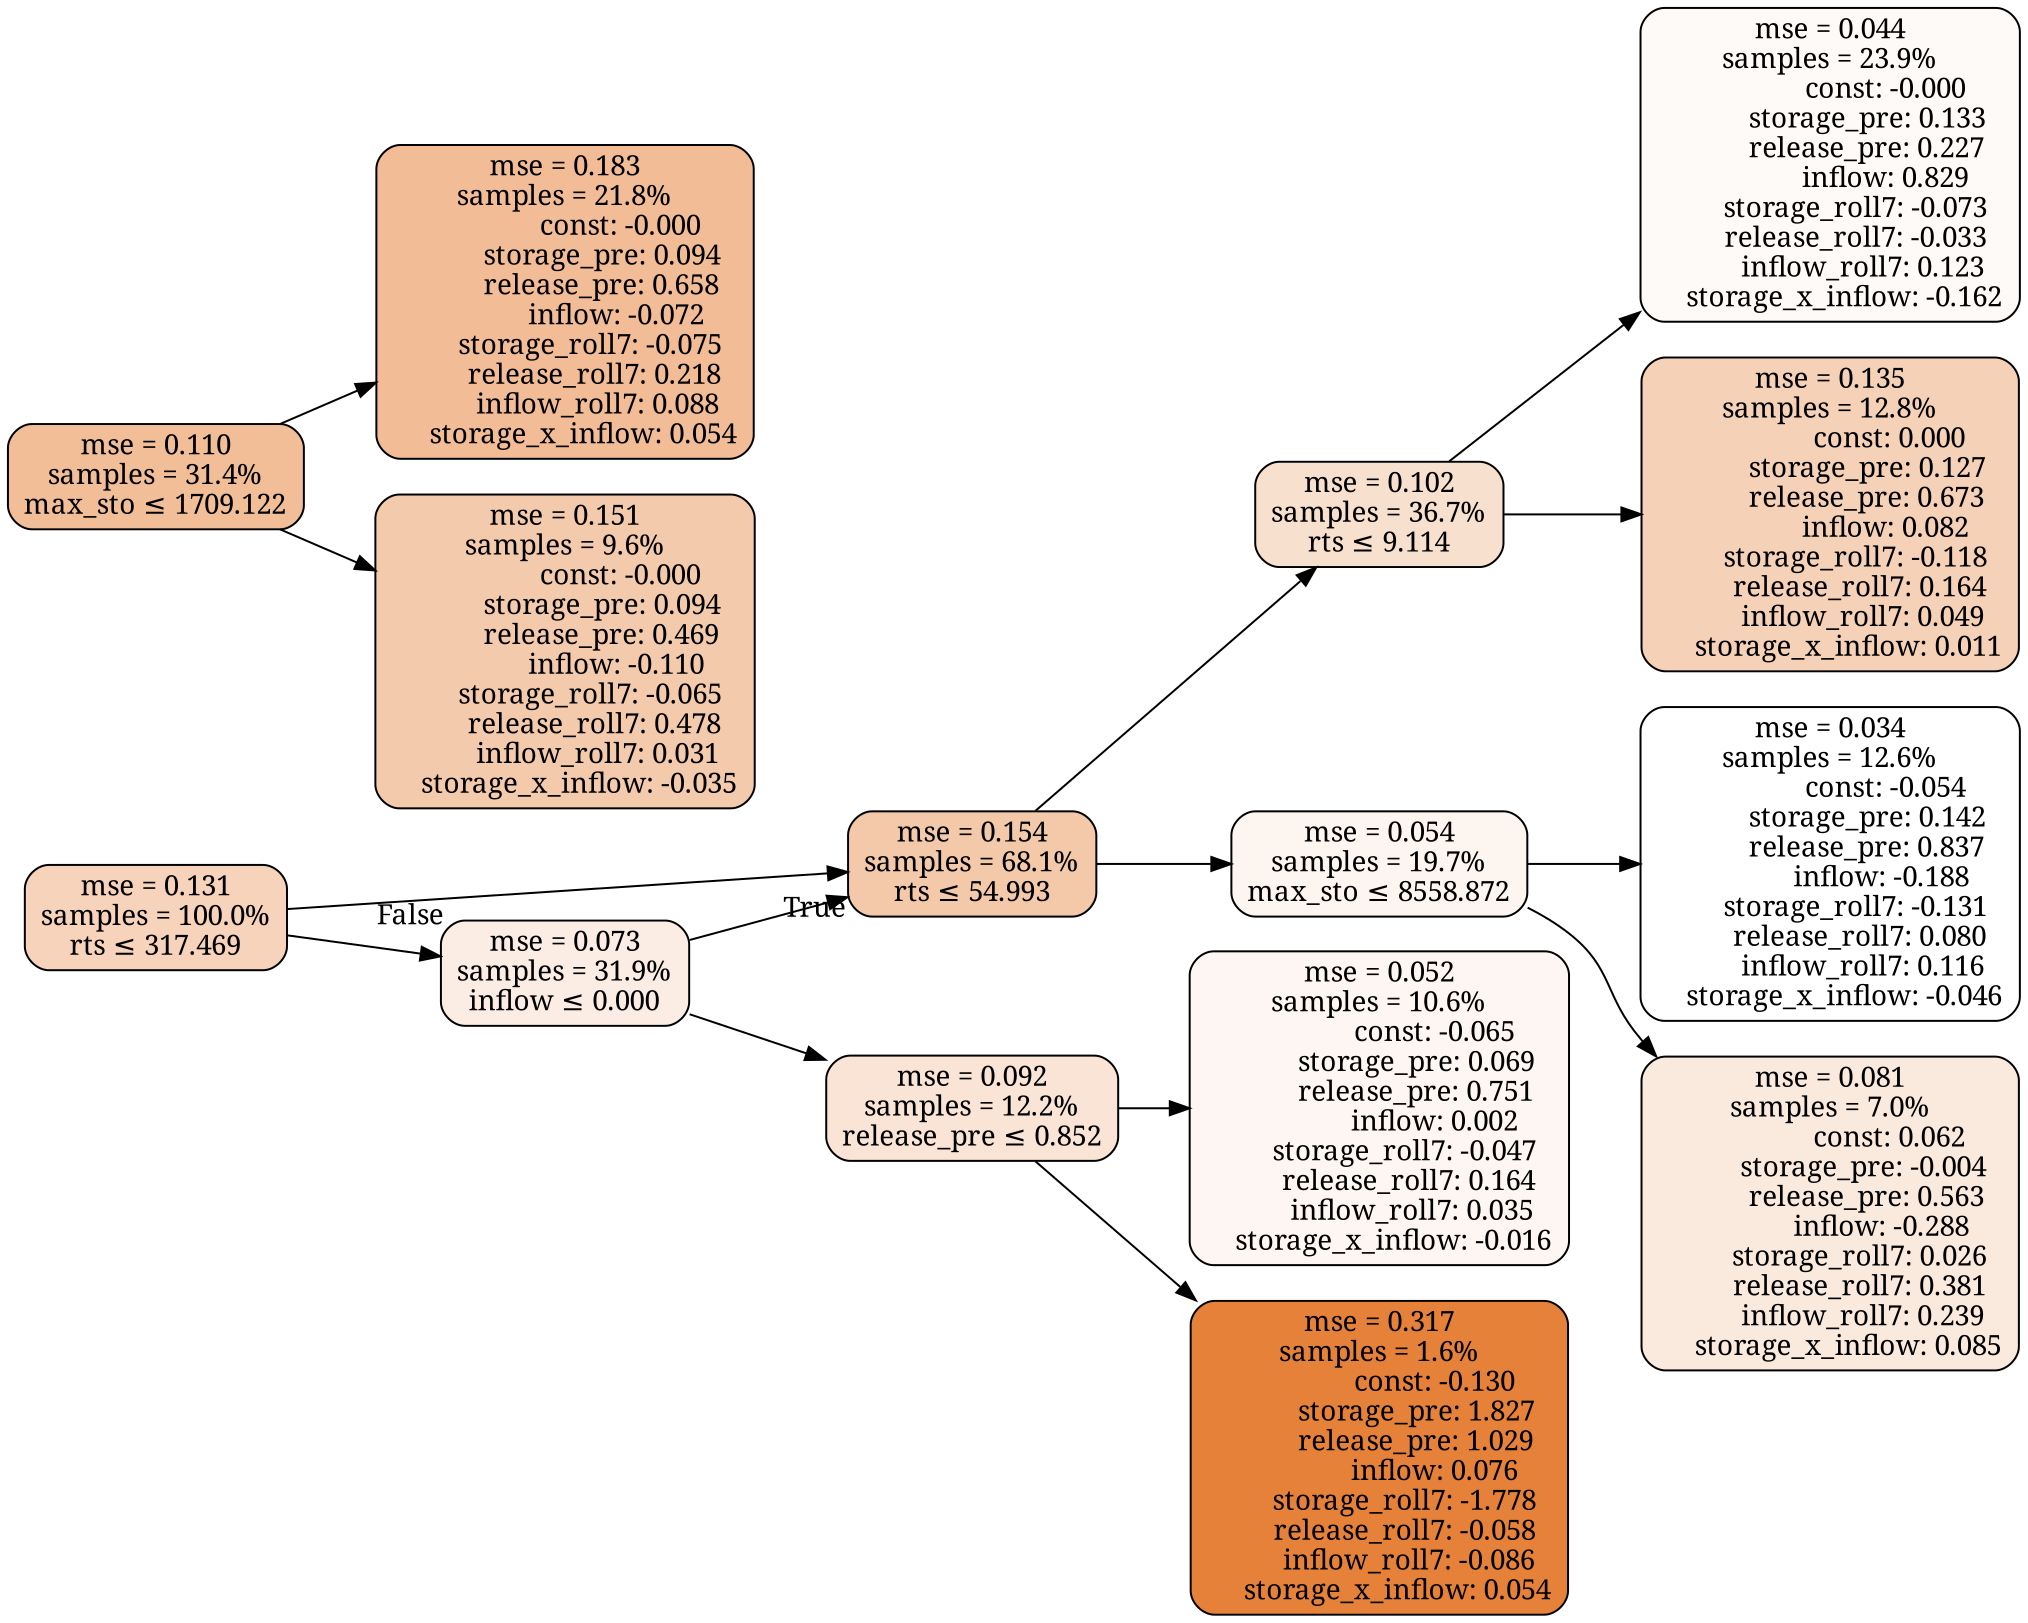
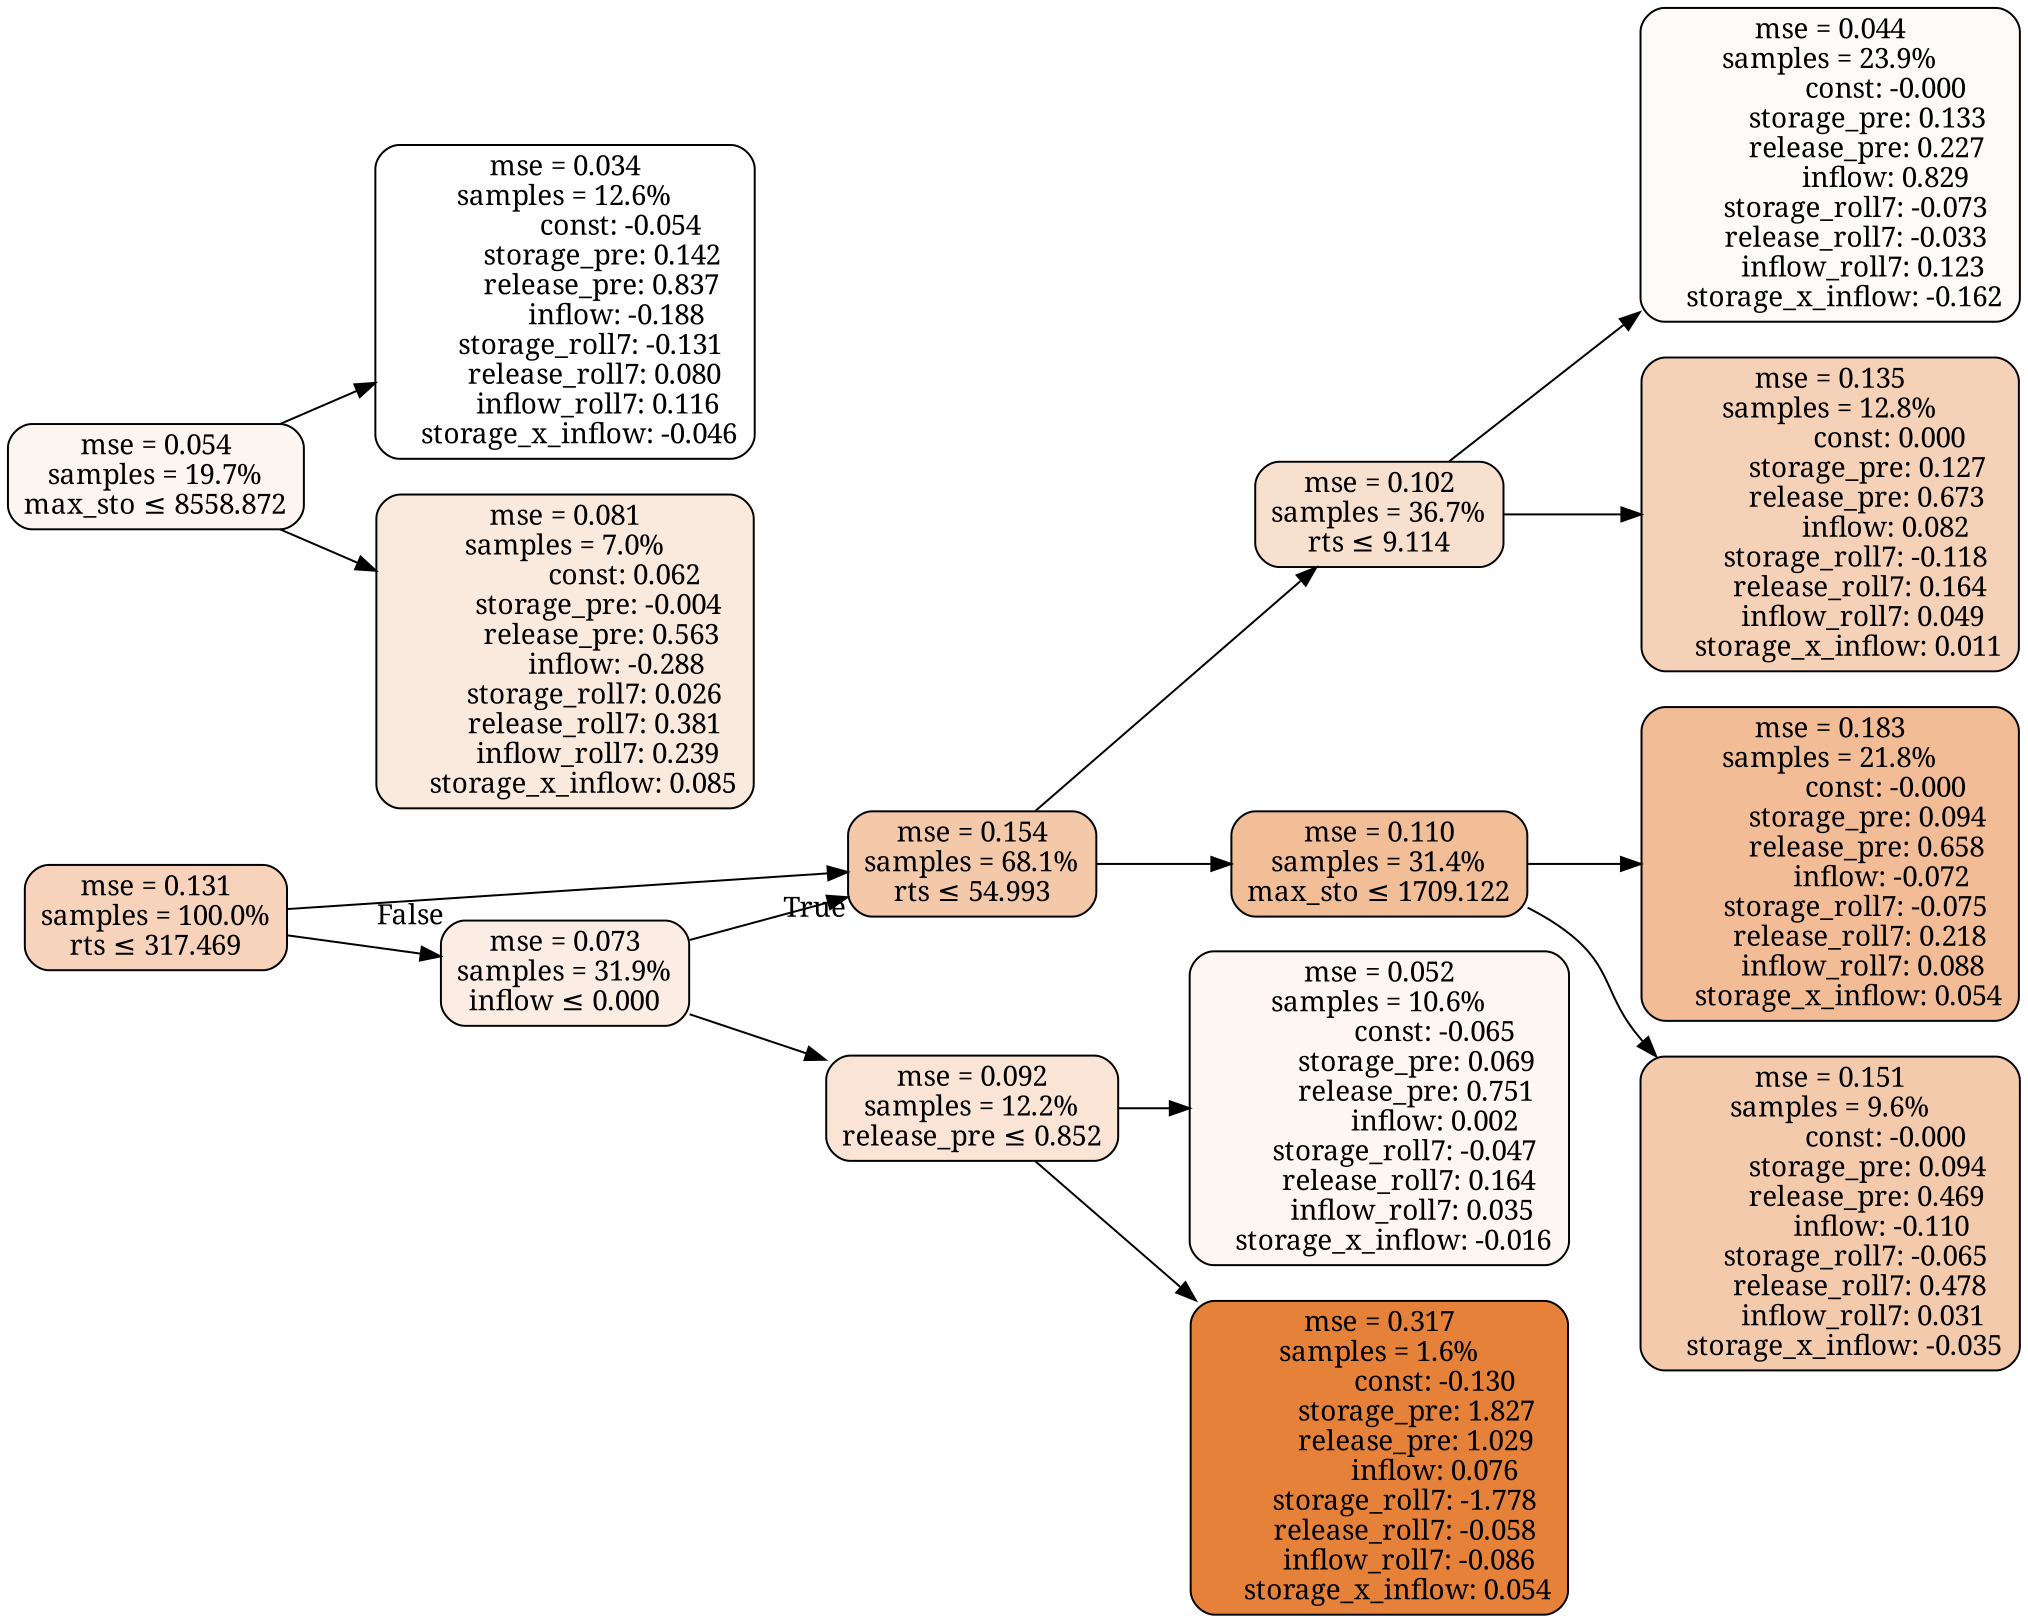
(1154, 864) -> (1154, 864)
